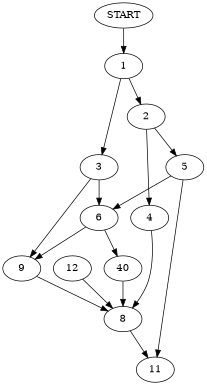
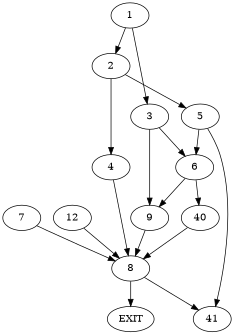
(124, 15) -> none
none -> (22, 218)
none -> (131, 319)
(155, 370) -> (212, 319)
